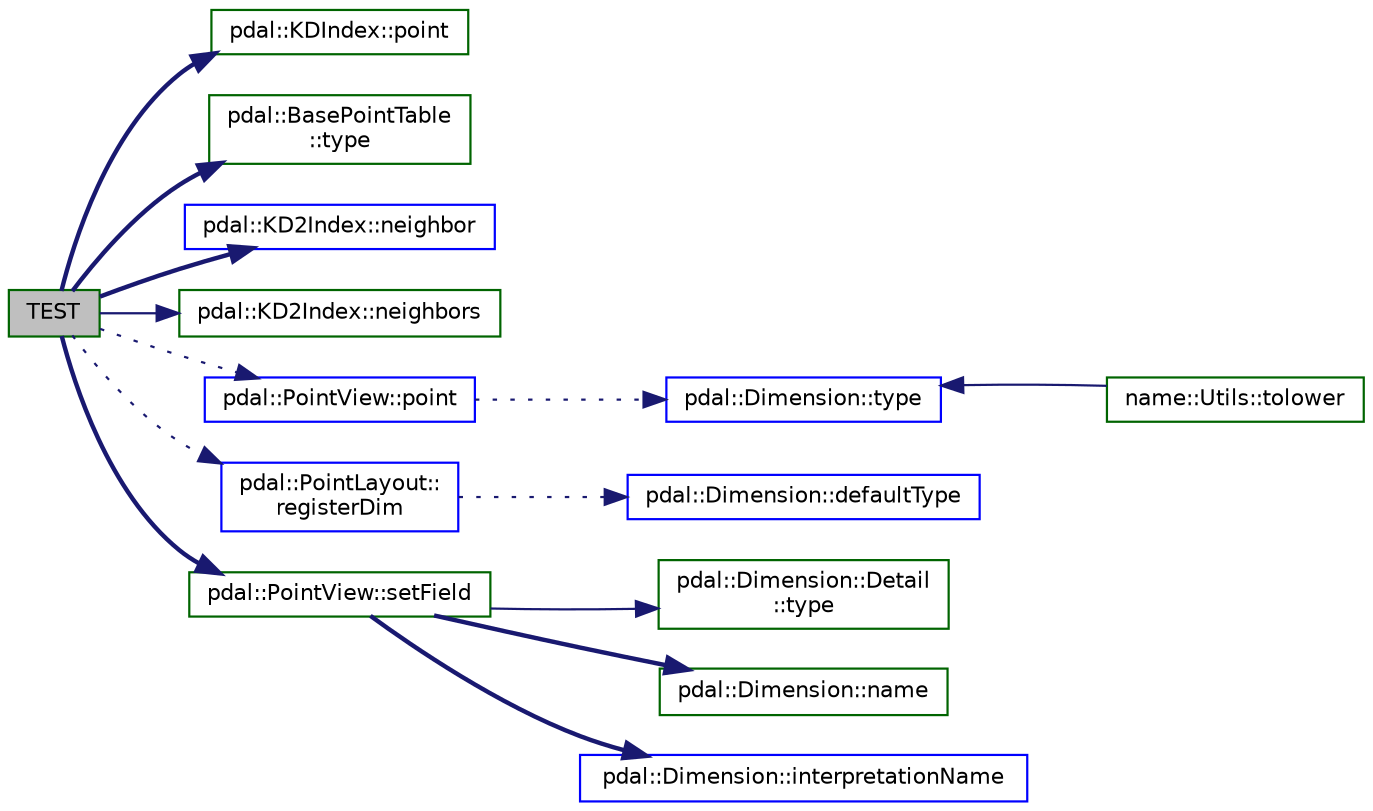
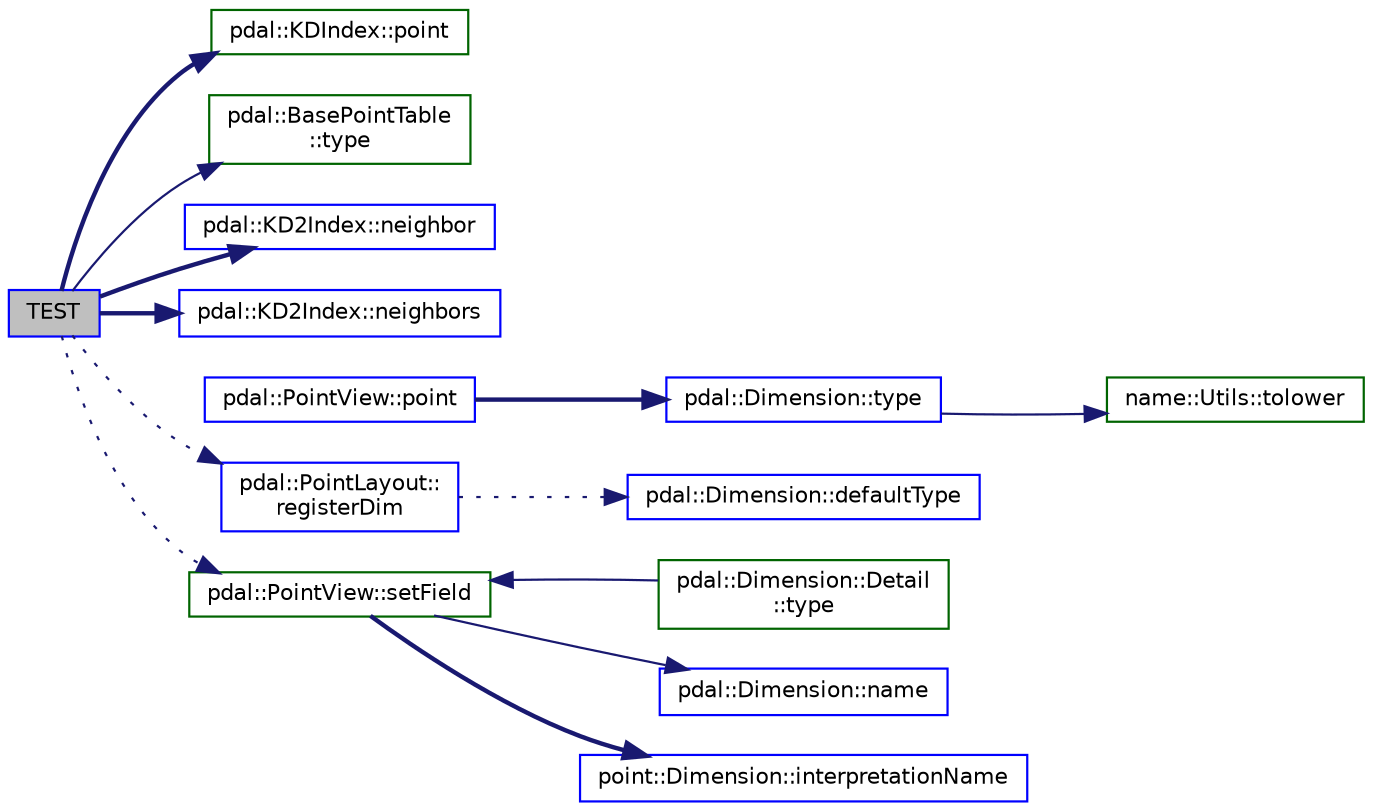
(130, 225) -> (130, 225)
(54, 313) -> (54, 313)
(128, 313) -> (128, 313)
(340, 313) -> (340, 313)
(168, 352) -> none
(1035, 385) -> (1013, 415)
(559, 400) -> (559, 400)
(111, 463) -> (111, 463)
(563, 609) -> (586, 580)
(550, 641) -> (550, 641)
(804, 692) -> (804, 692)
(804, 778) -> (804, 778)
